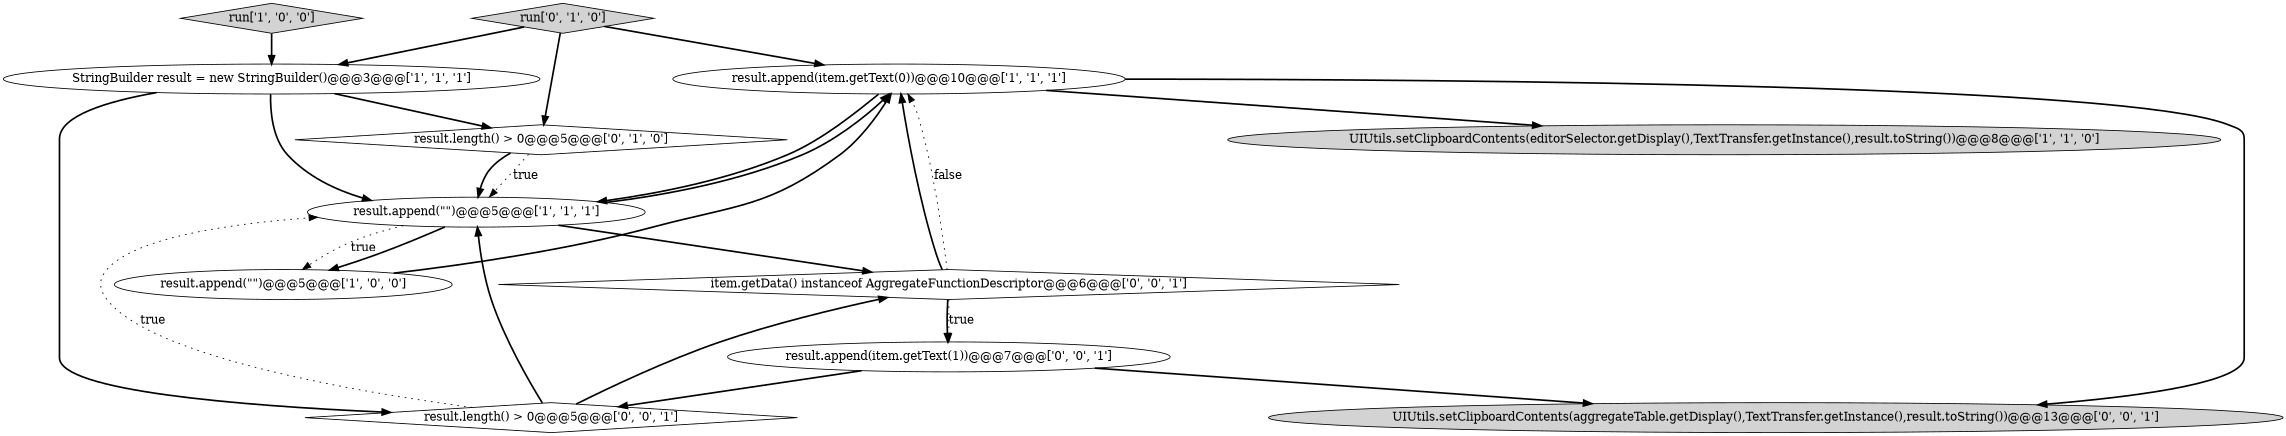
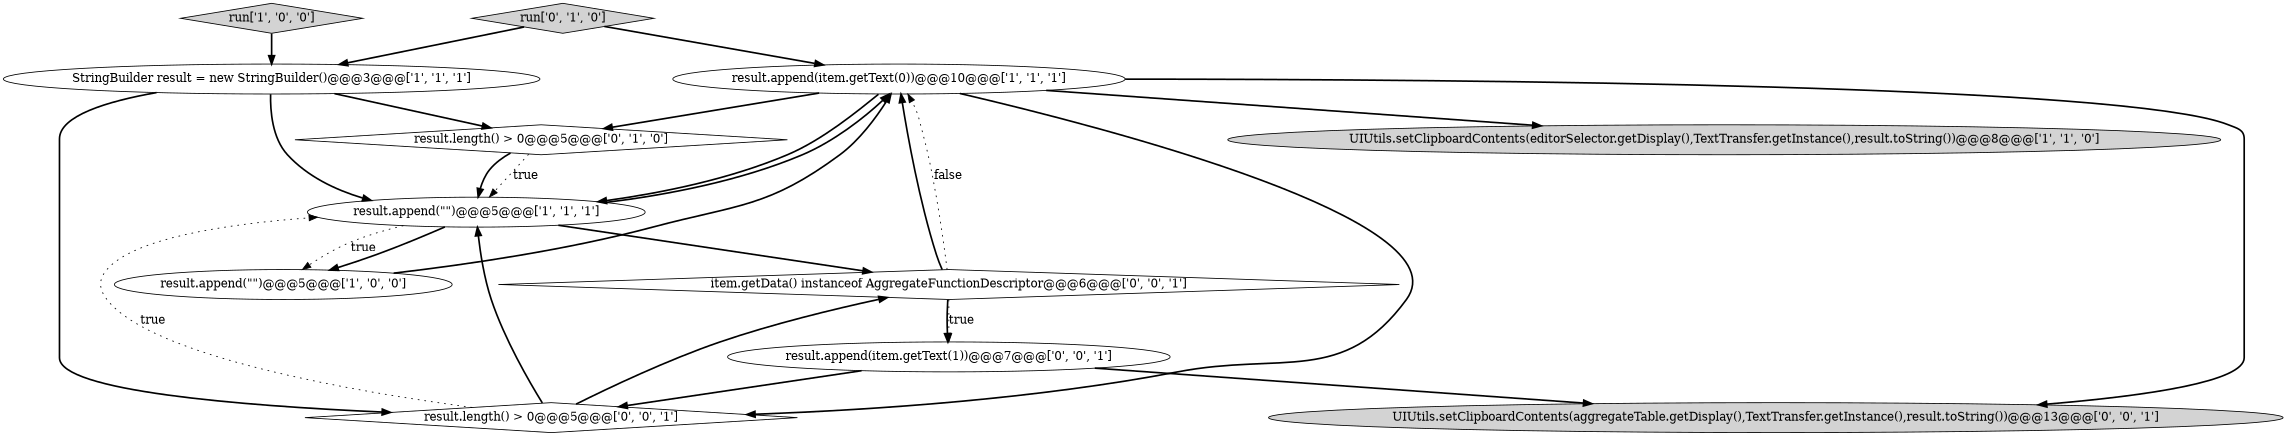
(553, 75) -> (716, 110)
none -> (1348, 349)
